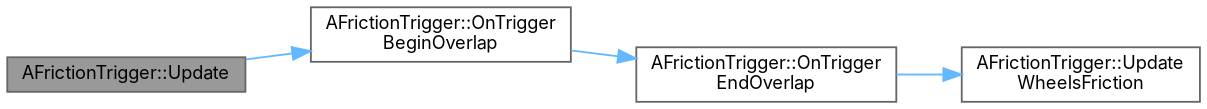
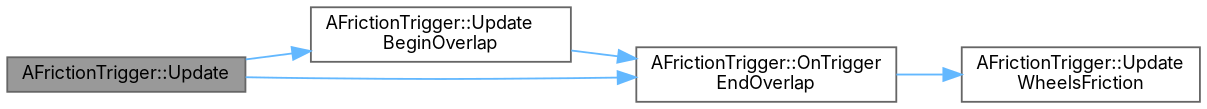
(441, 35) -> (441, 35)
none -> (432, 79)
